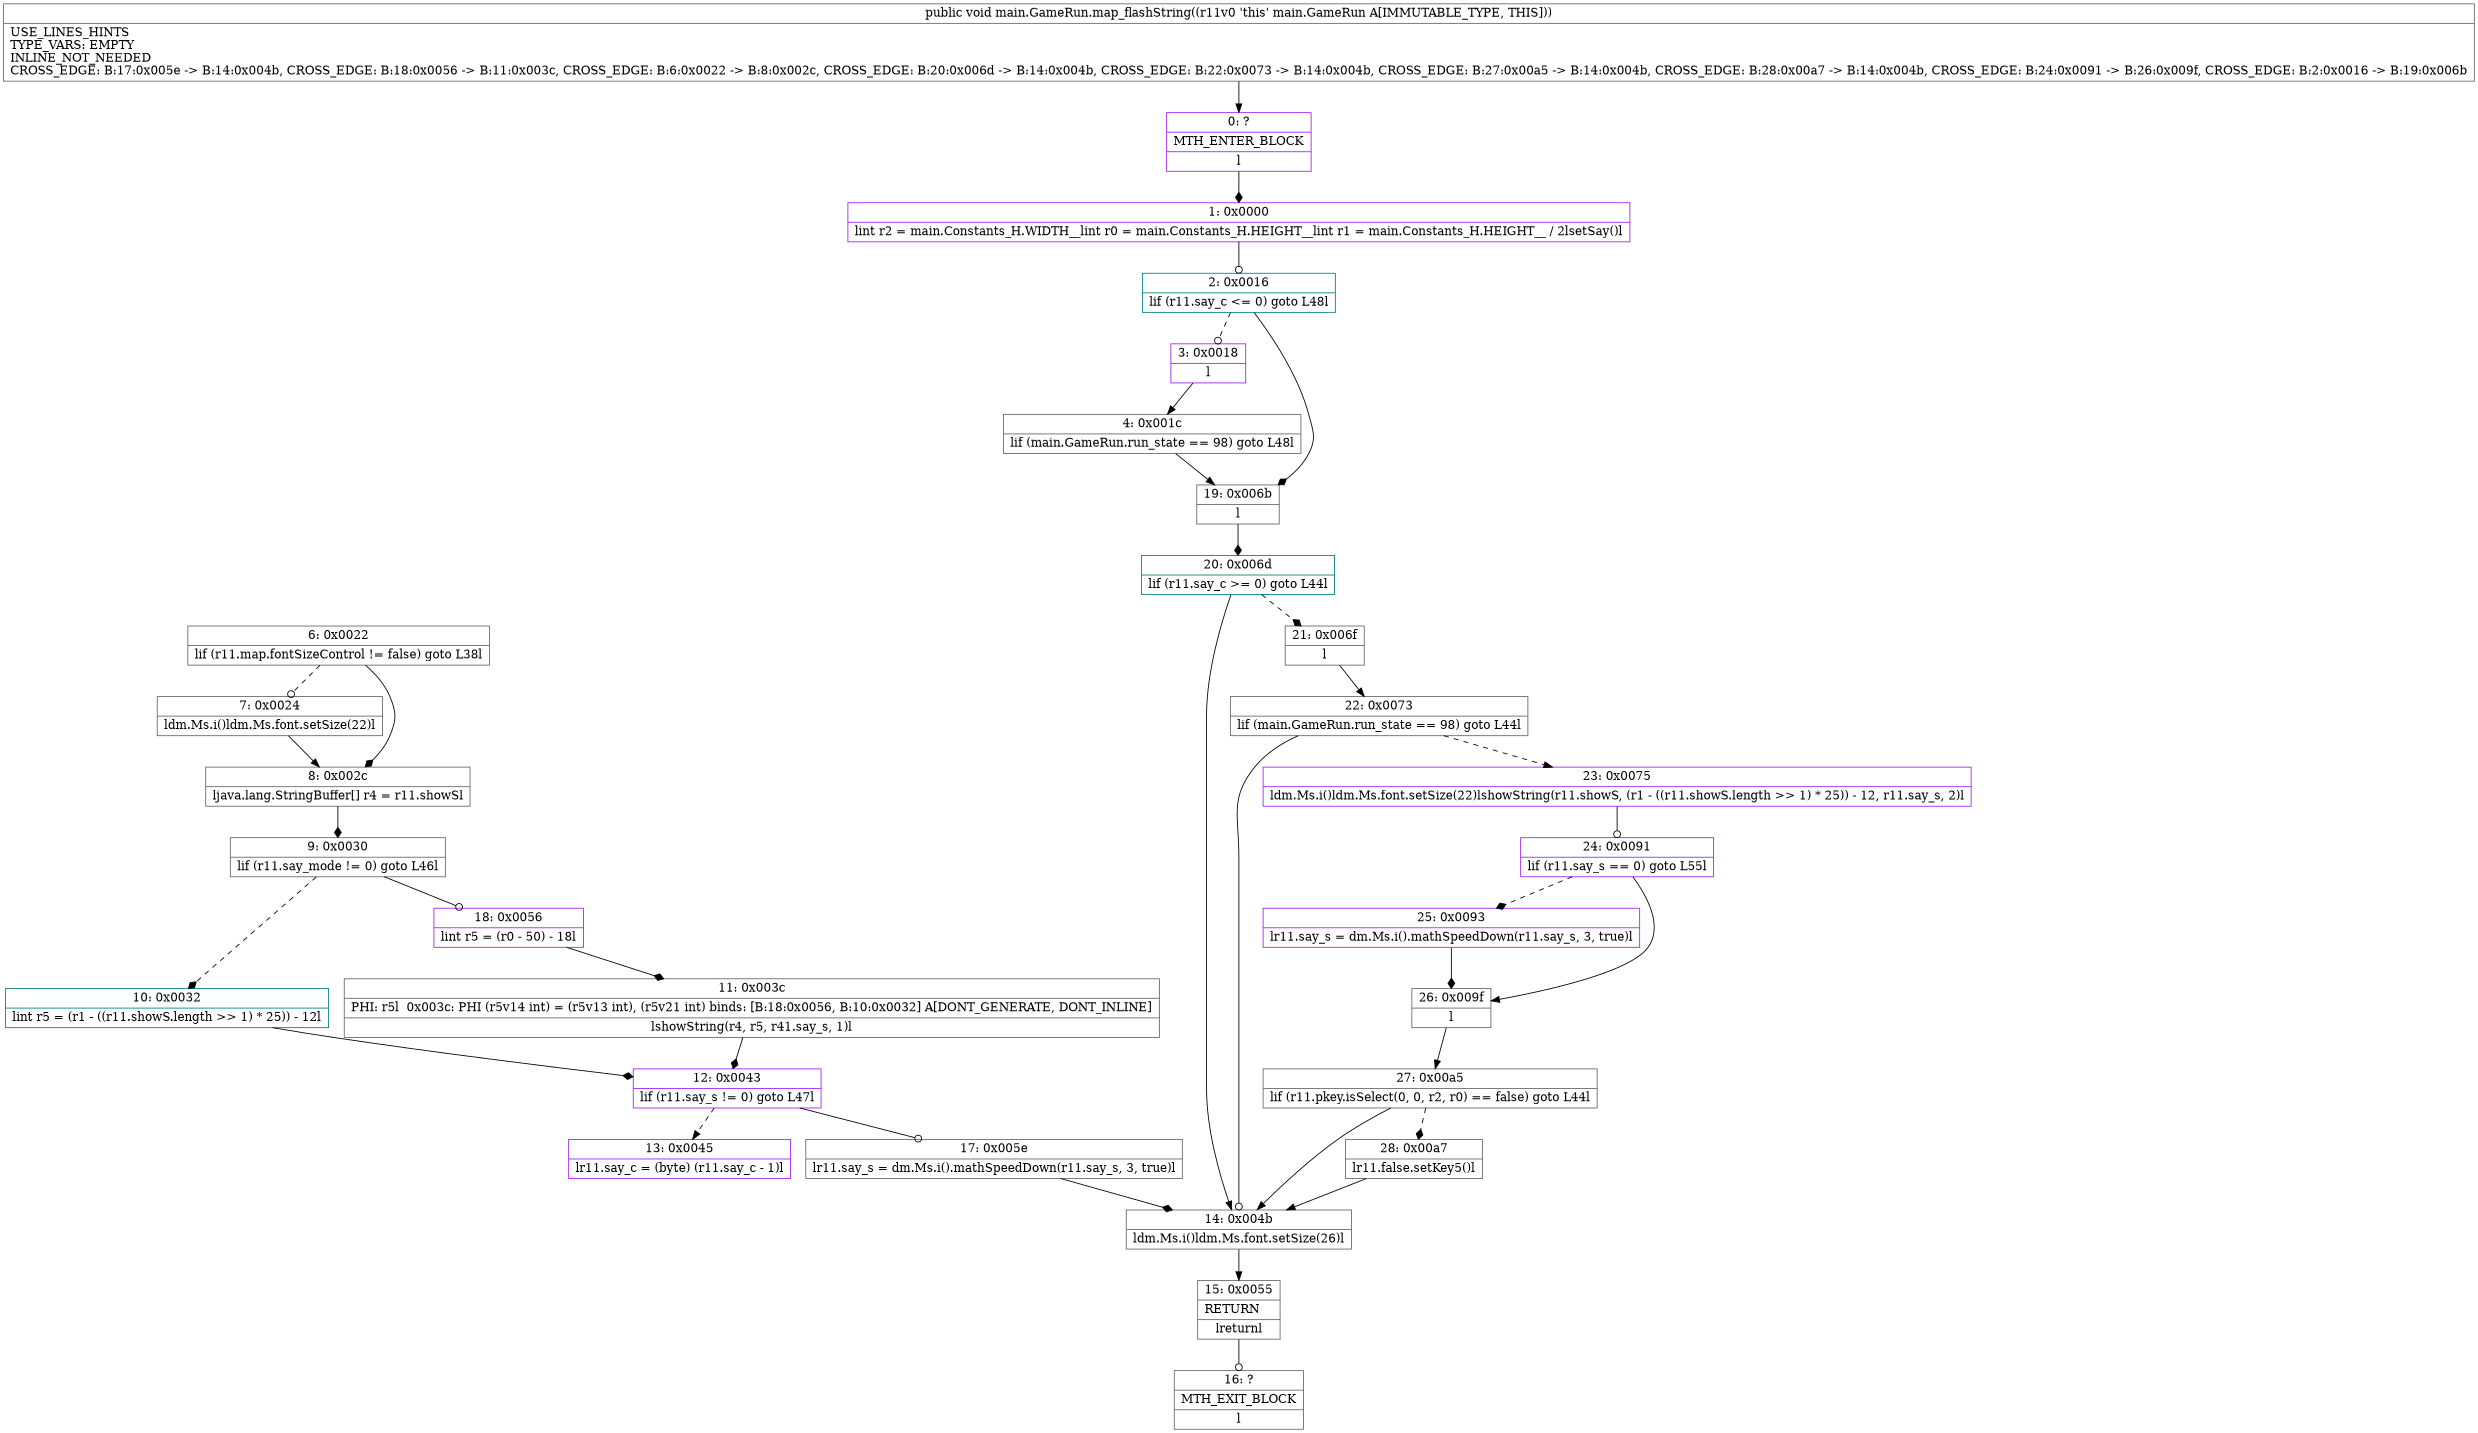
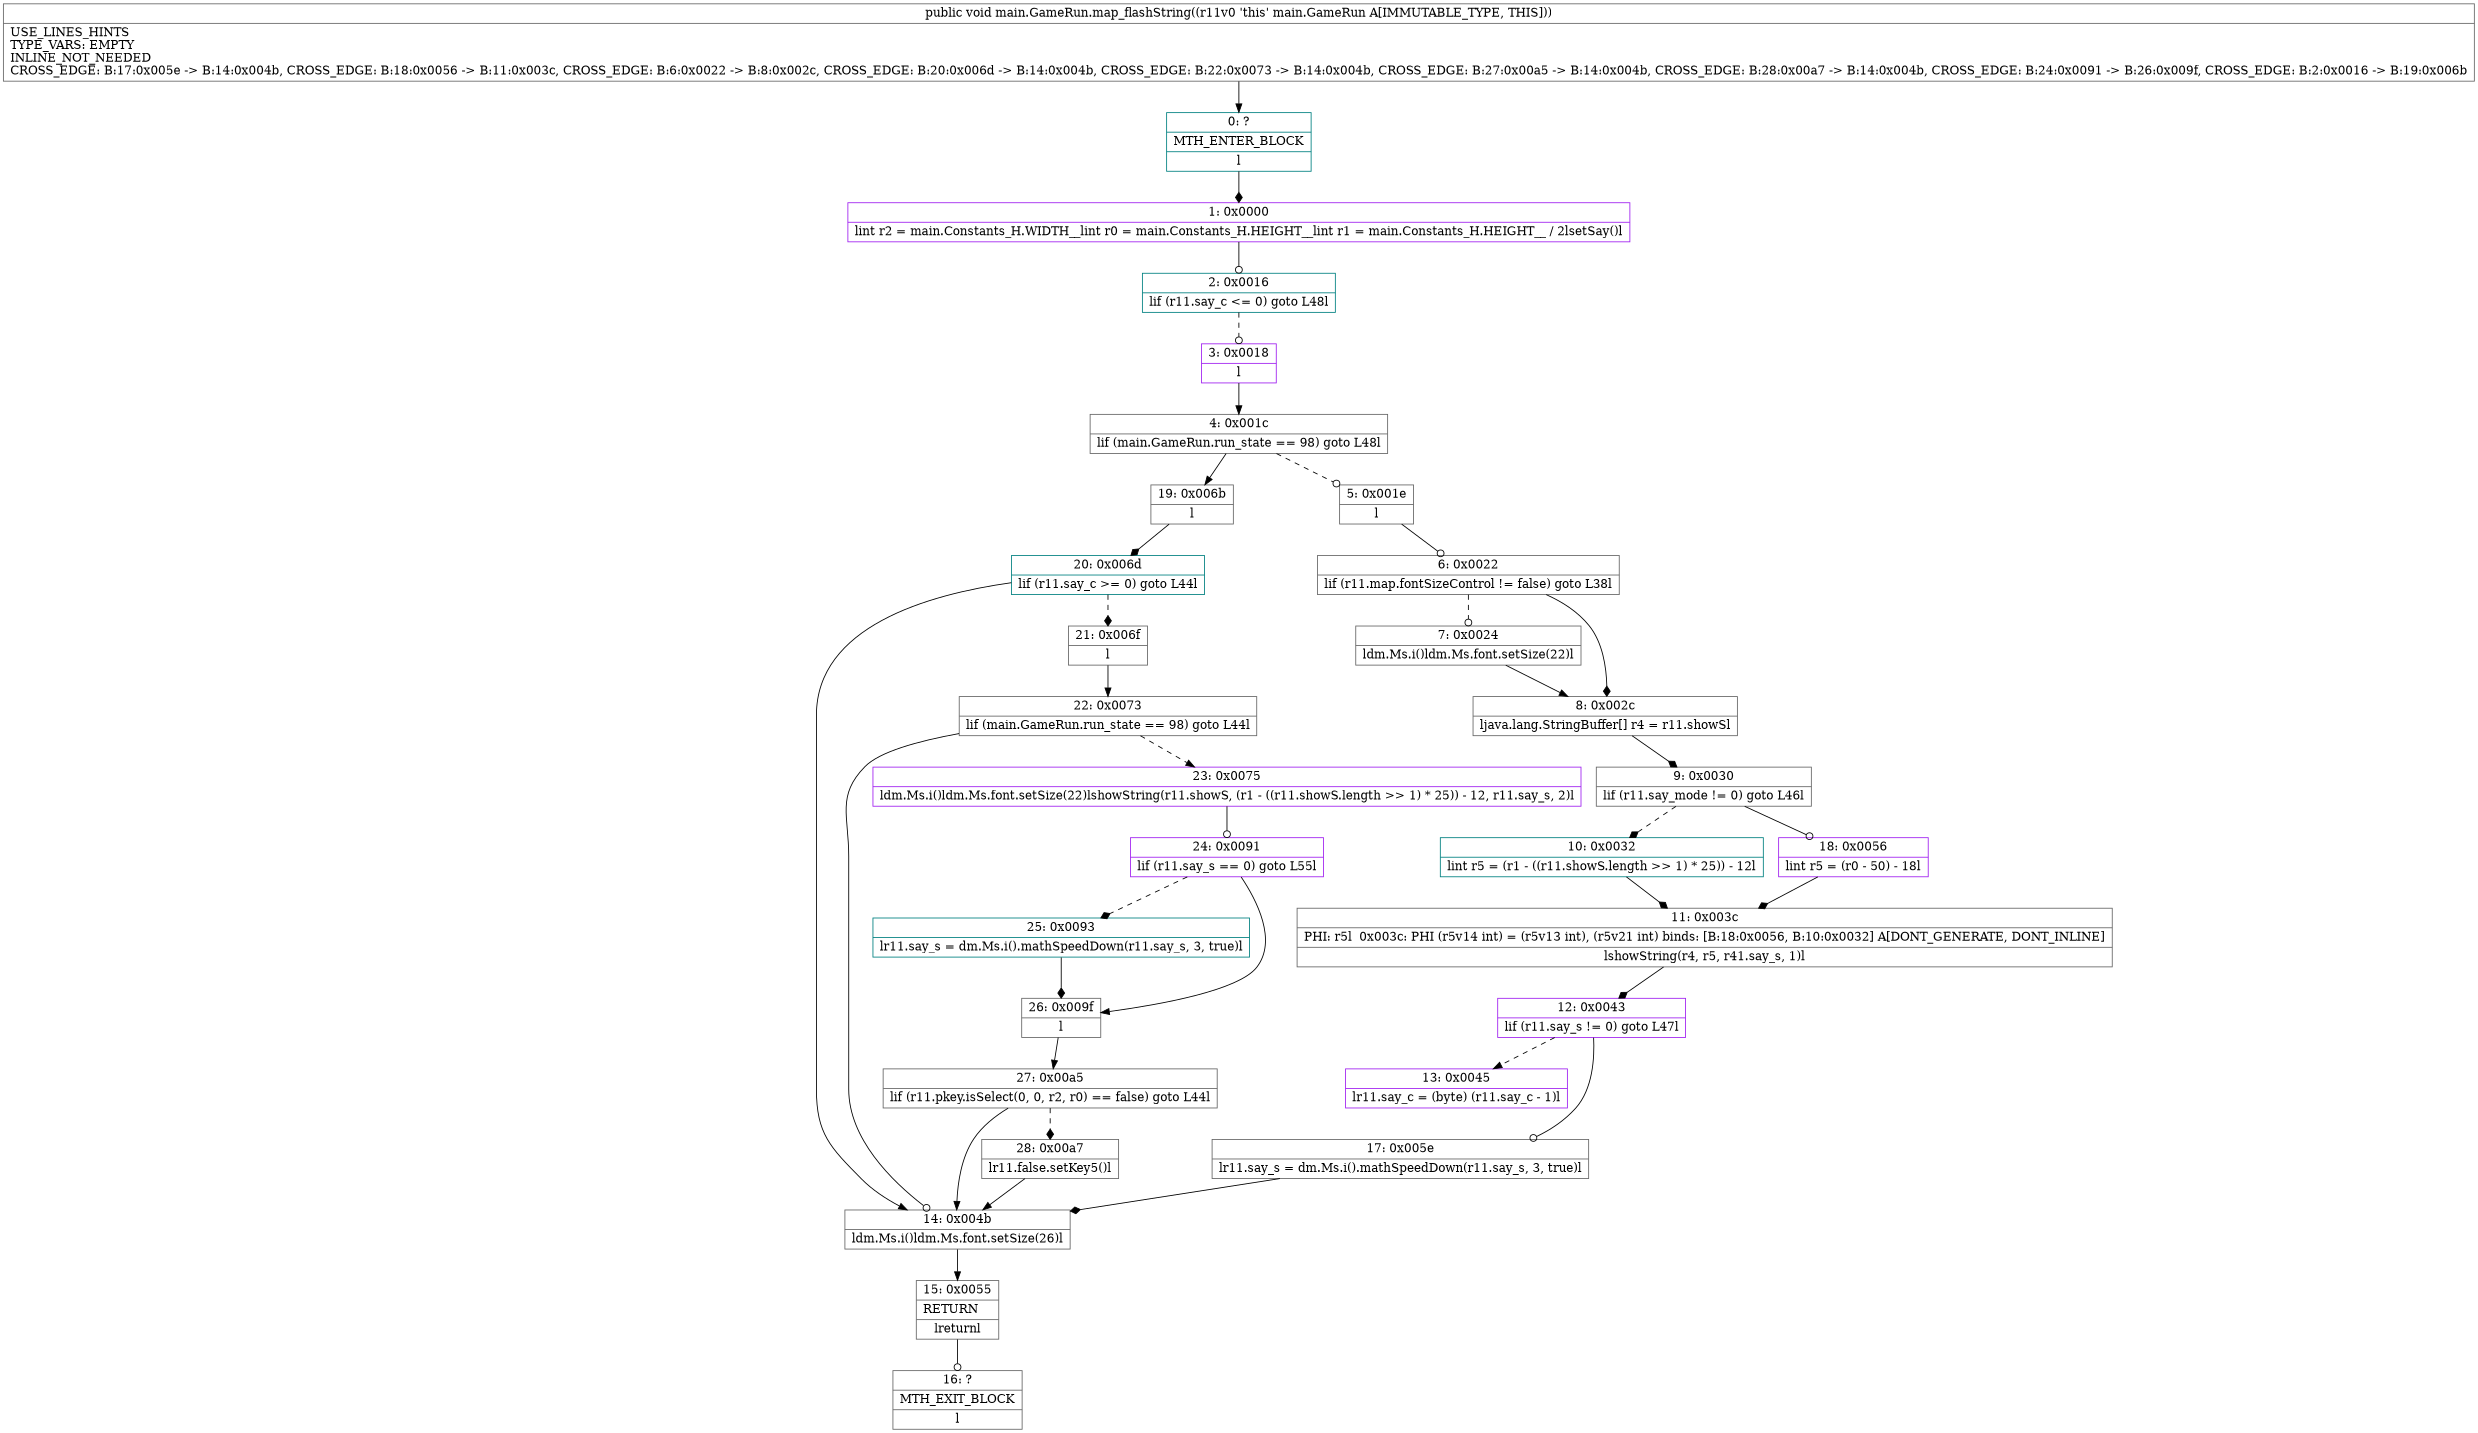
(1239, 142) -> (1239, 142)
(1302, 395) -> none
none -> (1377, 504)
(1451, 928) -> (1061, 938)
(447, 1053) -> (1643, 889)
